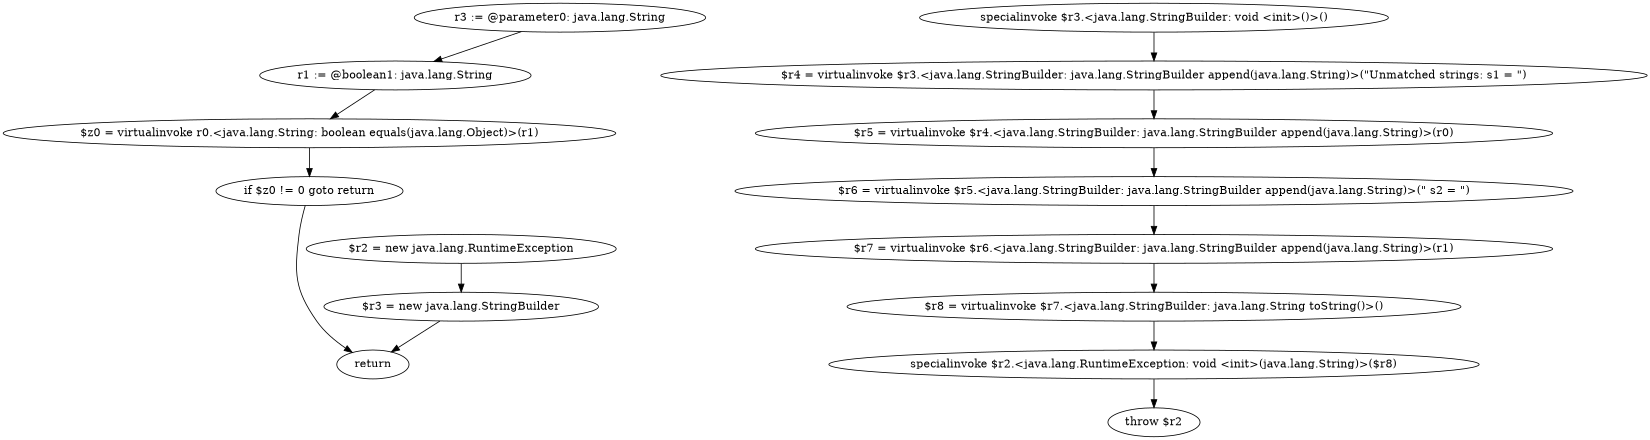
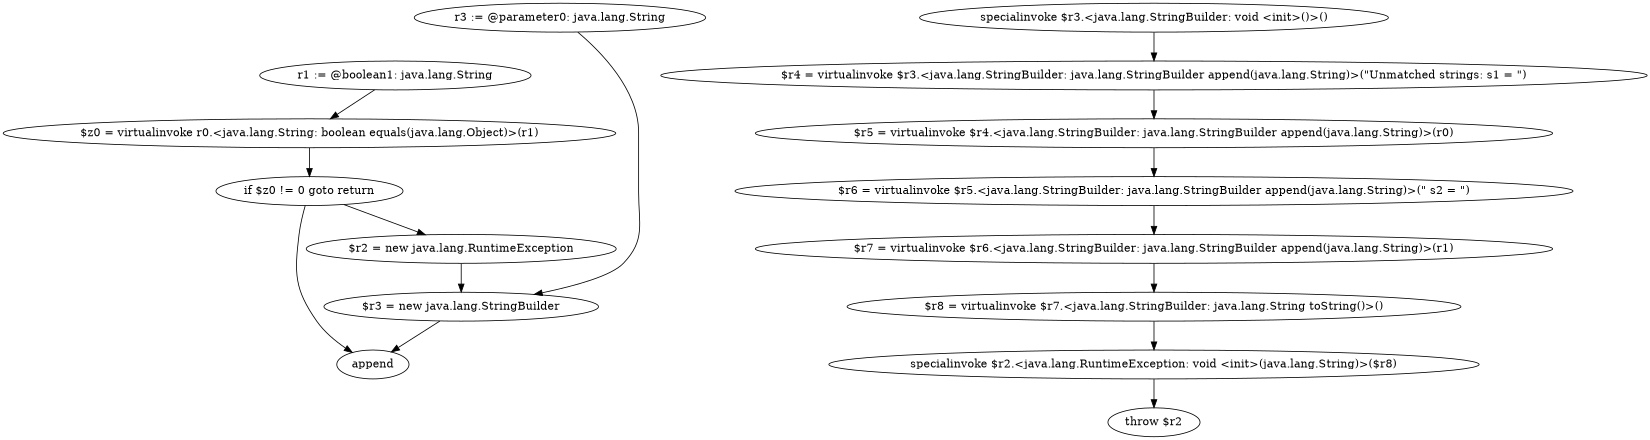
(481, 45) -> (639, 183)
none -> (381, 218)
(373, 364) -> (373, 364)
